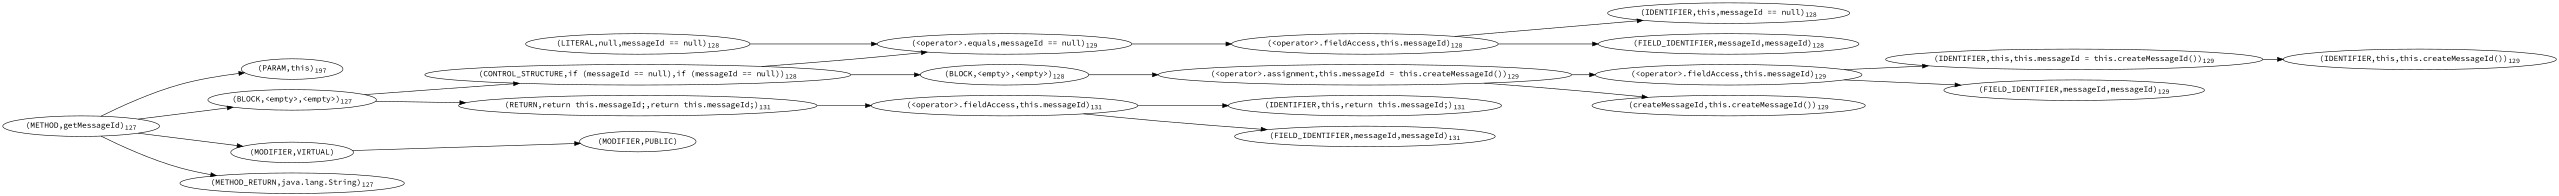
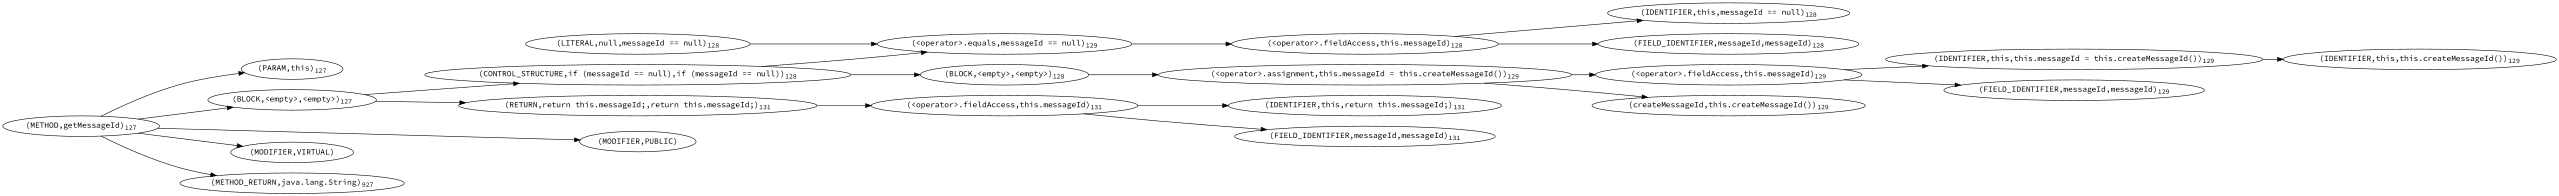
(321, 68) -> (321, 68)
(463, 147) -> (366, 134)
(368, 182) -> (368, 182)
